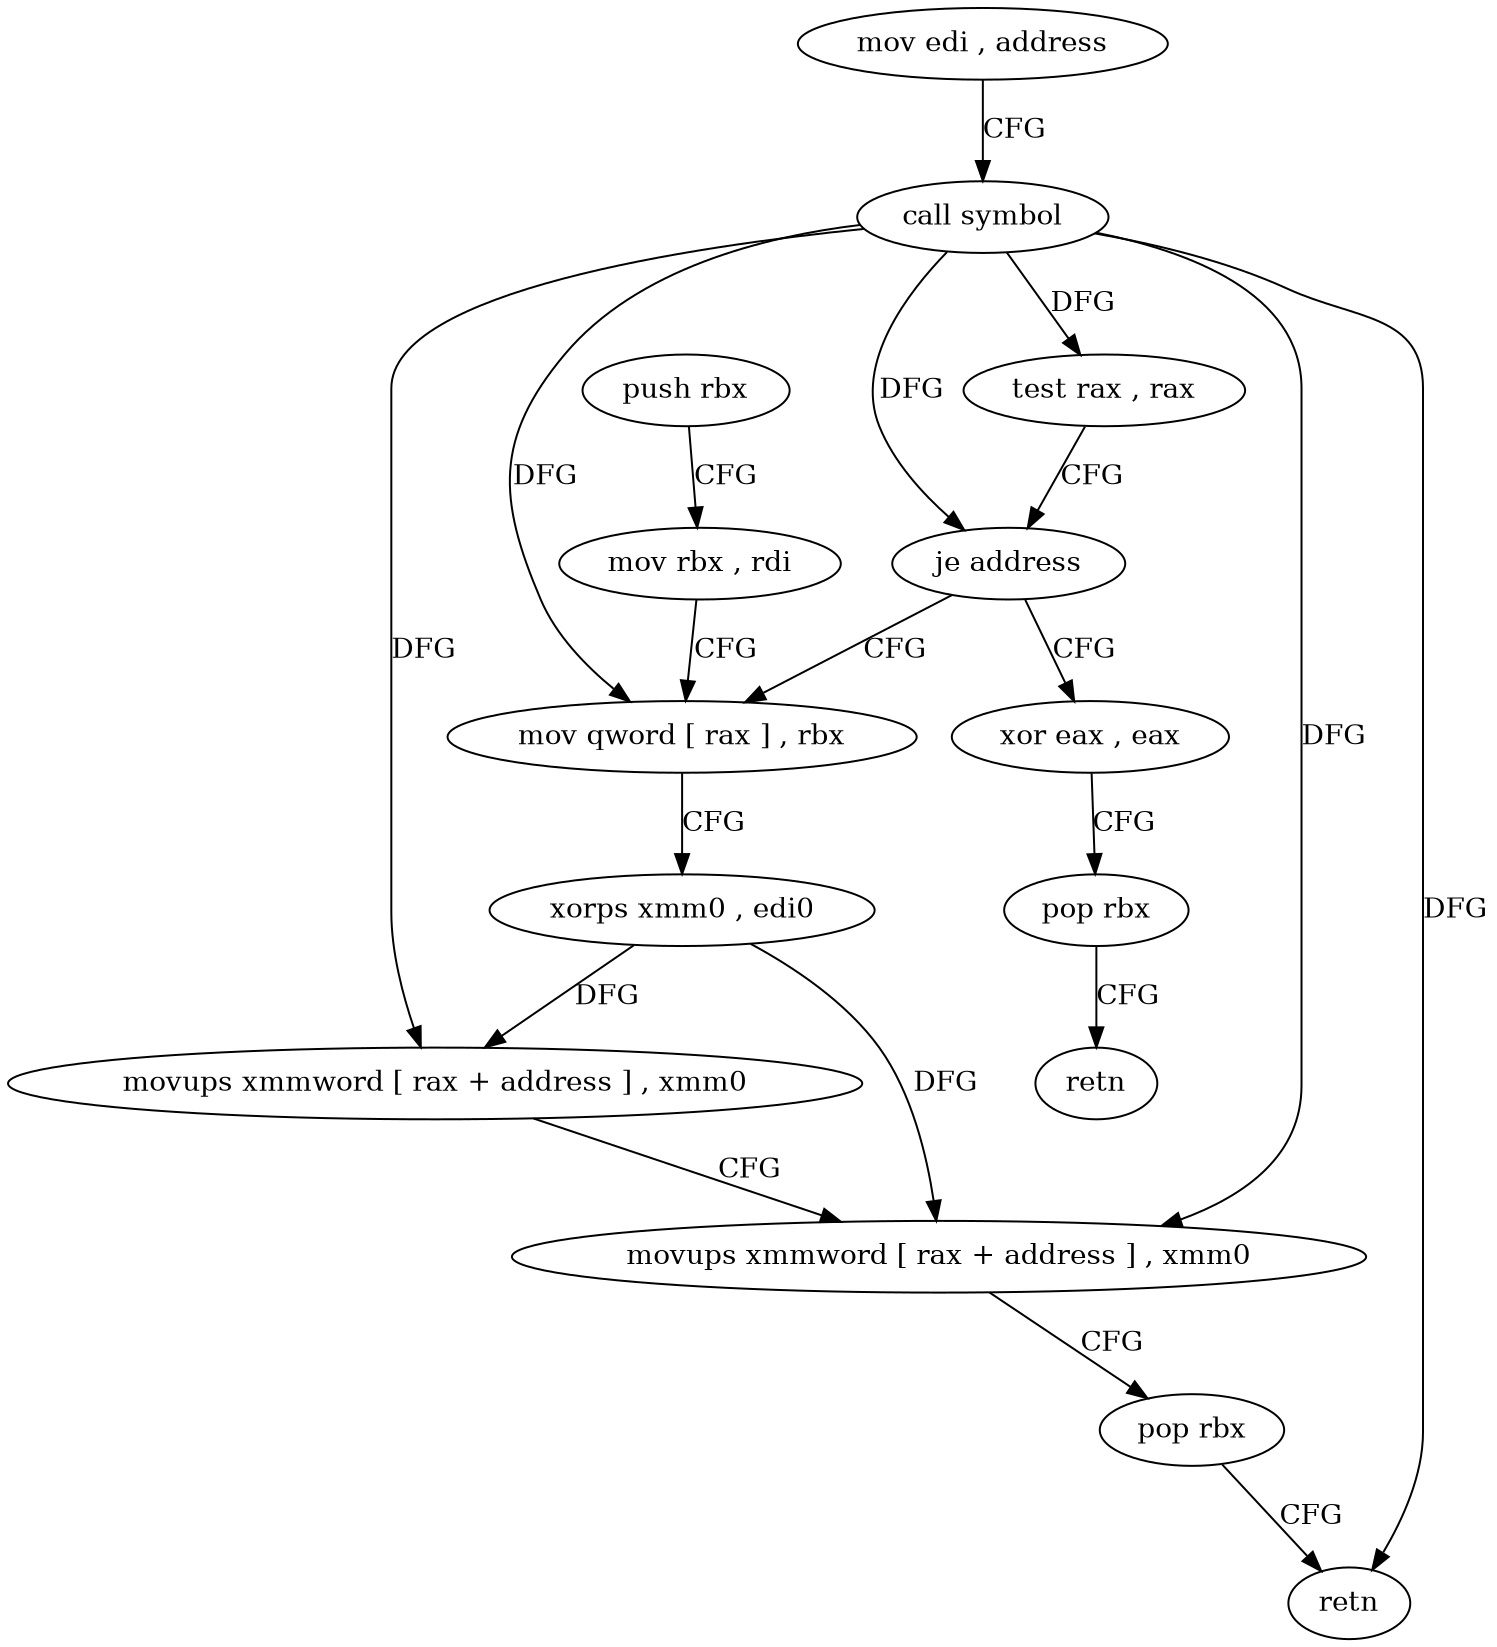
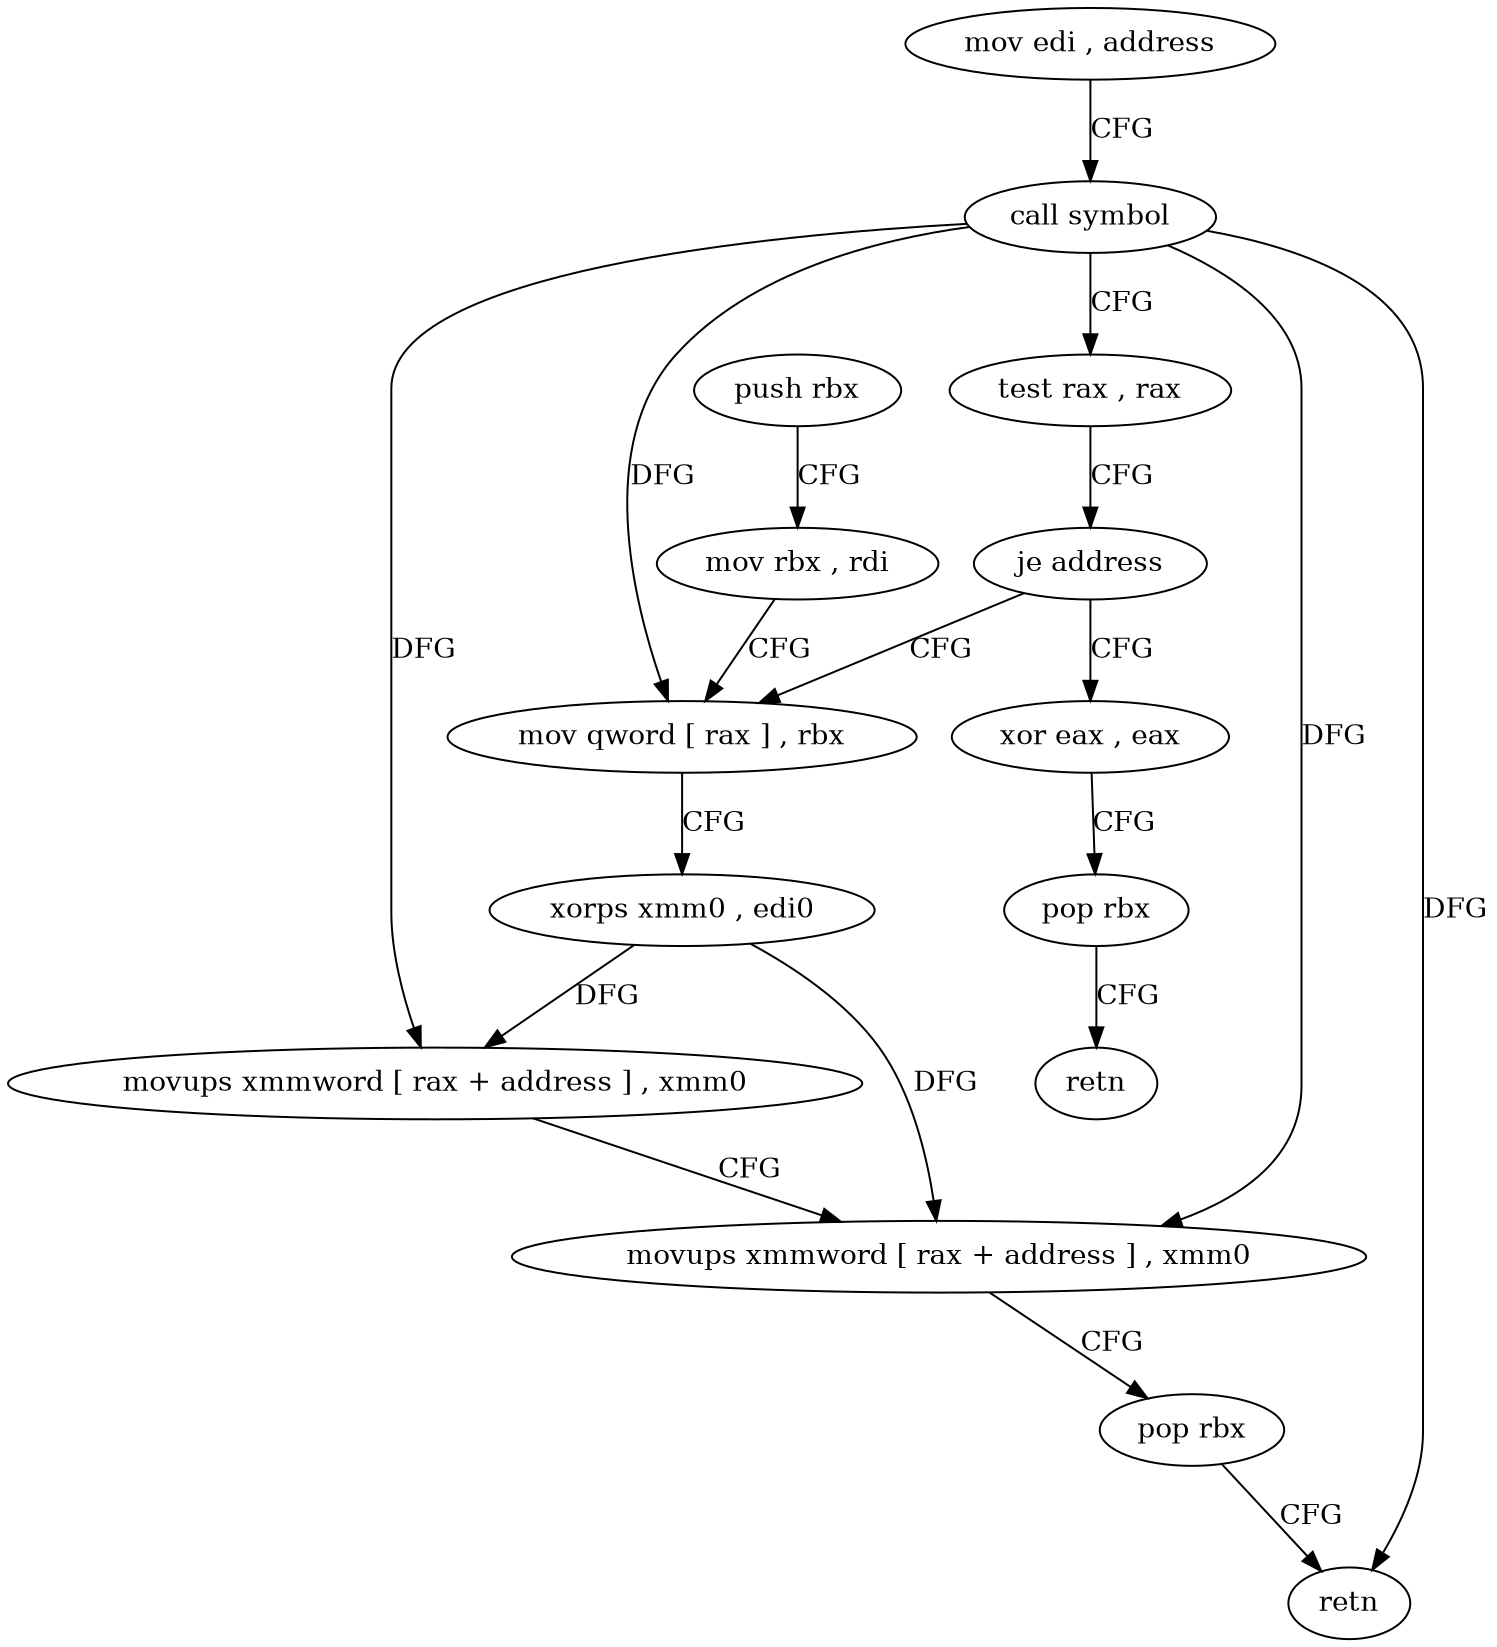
(1083, 304) -> (1122, 304)
(874, 386) -> none
